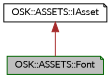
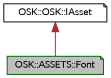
(55, 13) -> (55, 13)
